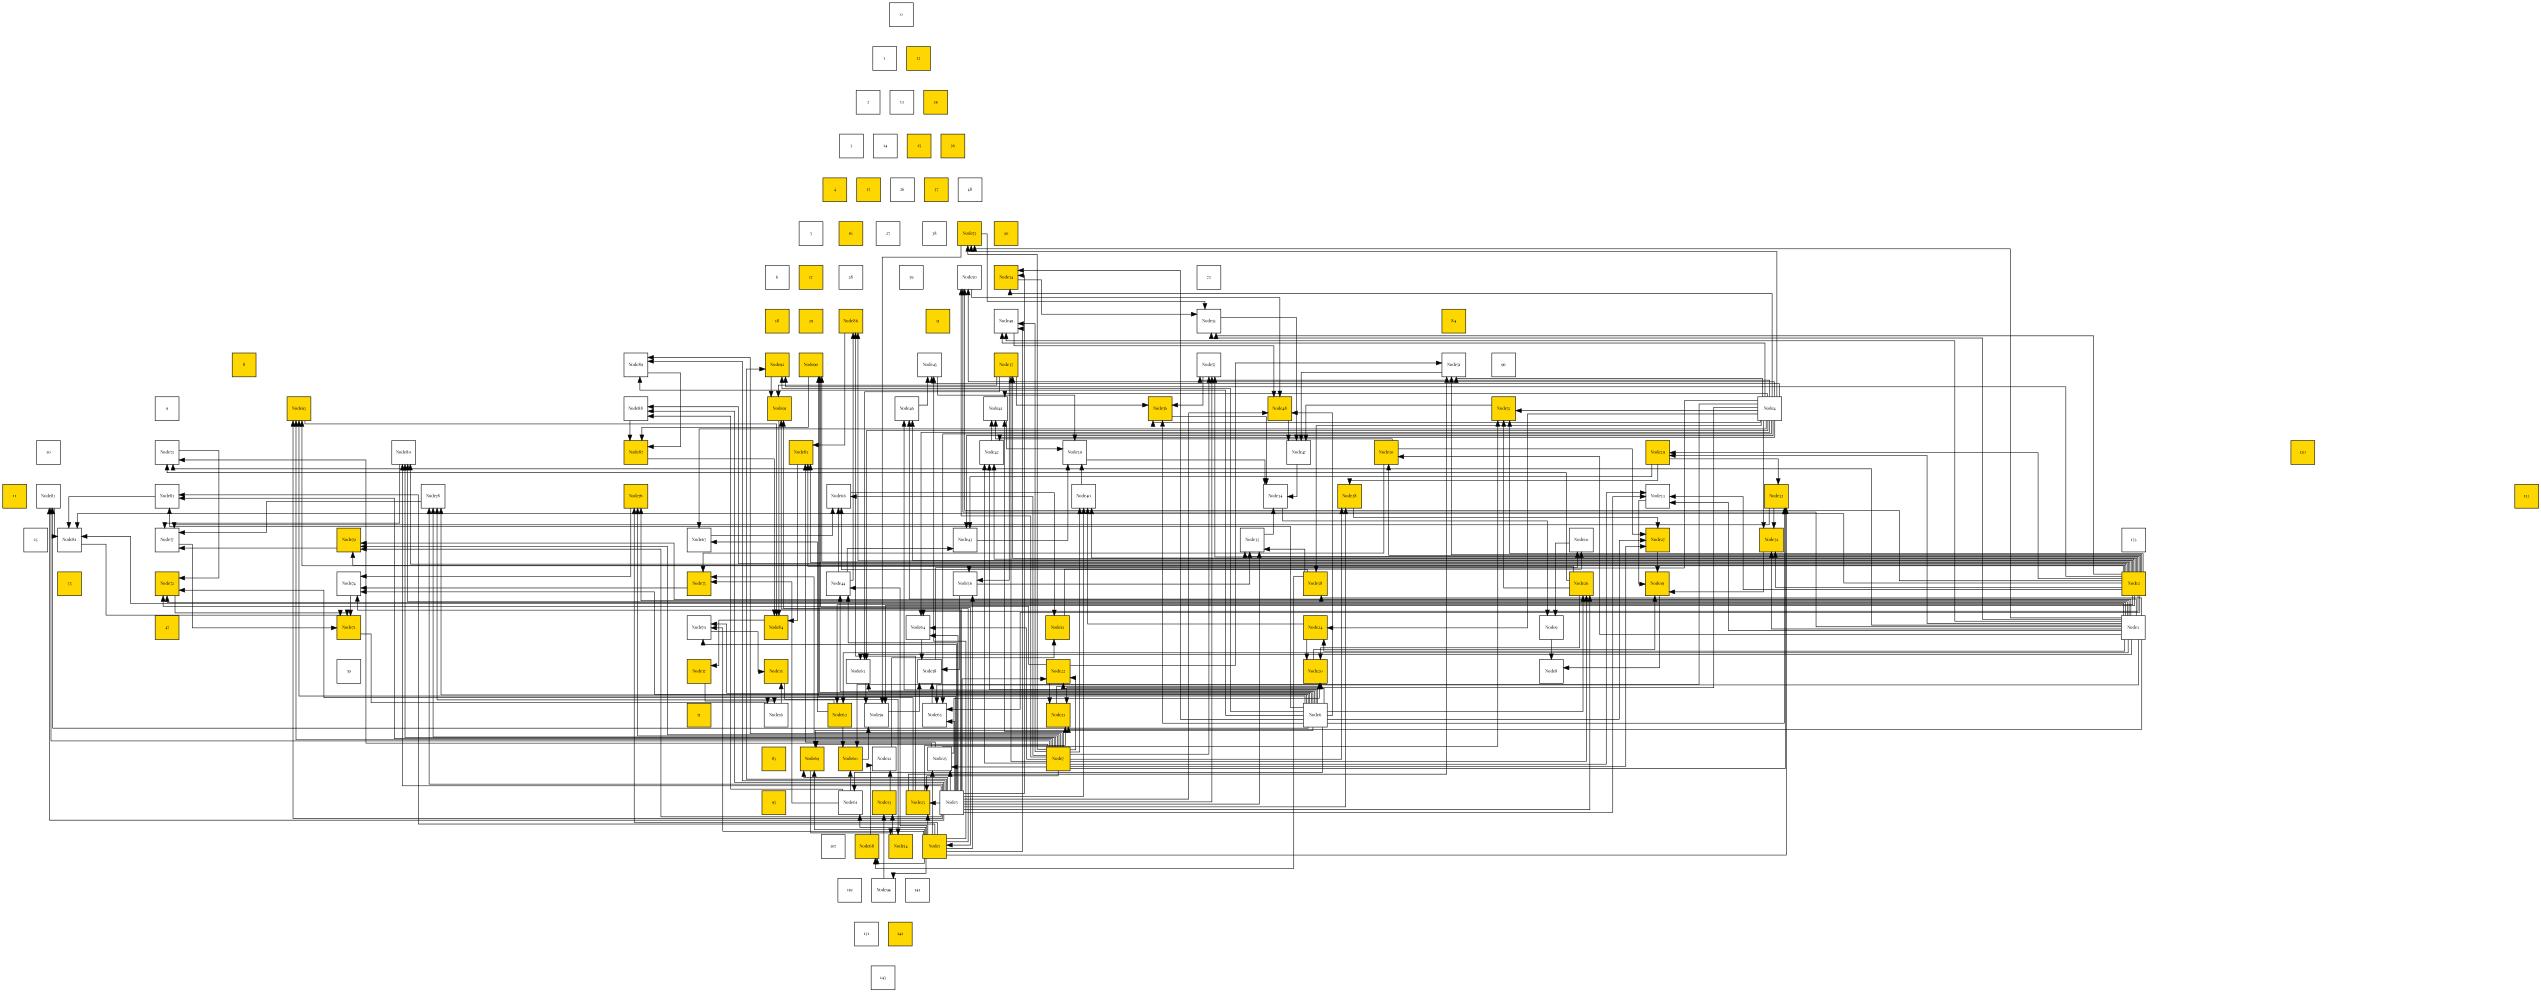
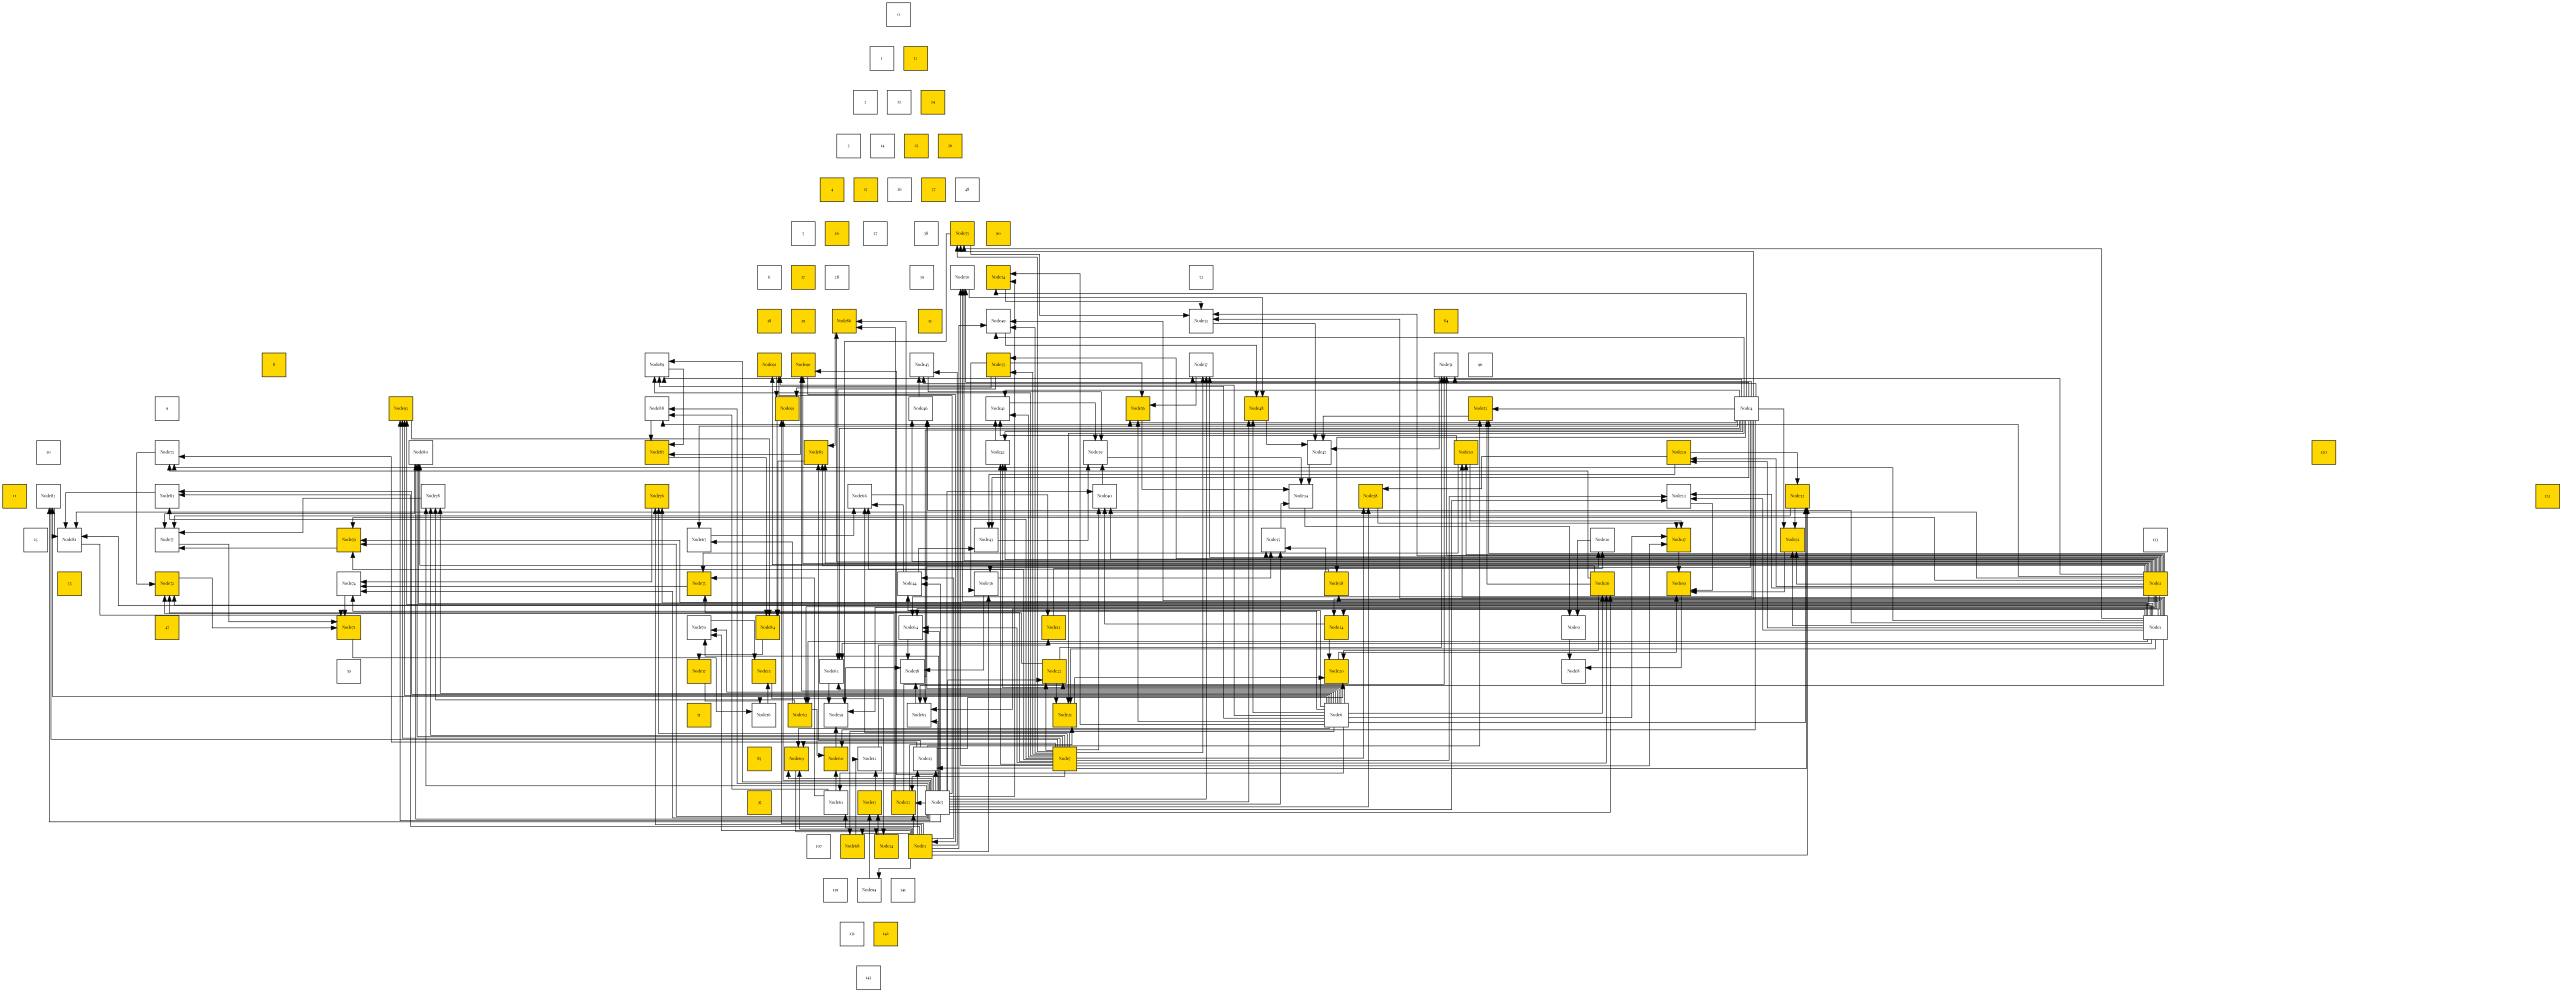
none -> (1795, 378)
(1233, 868) -> (1045, 732)
